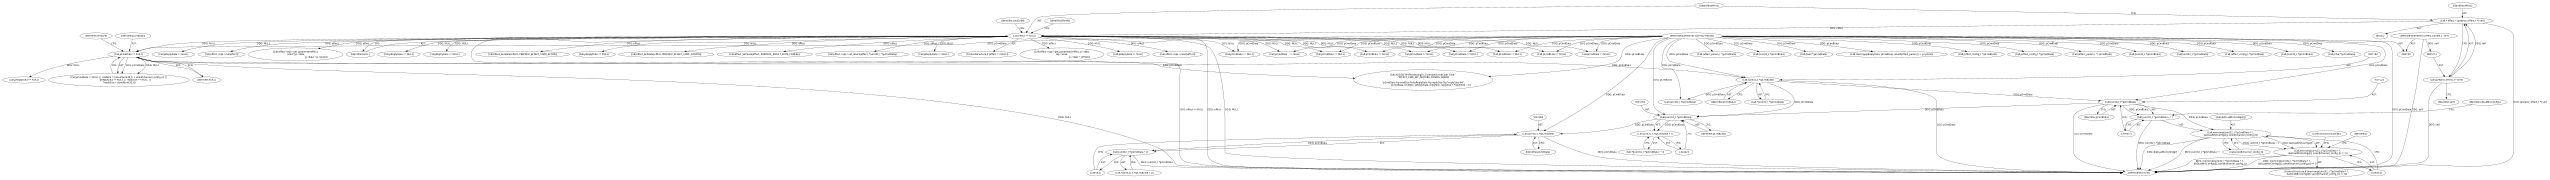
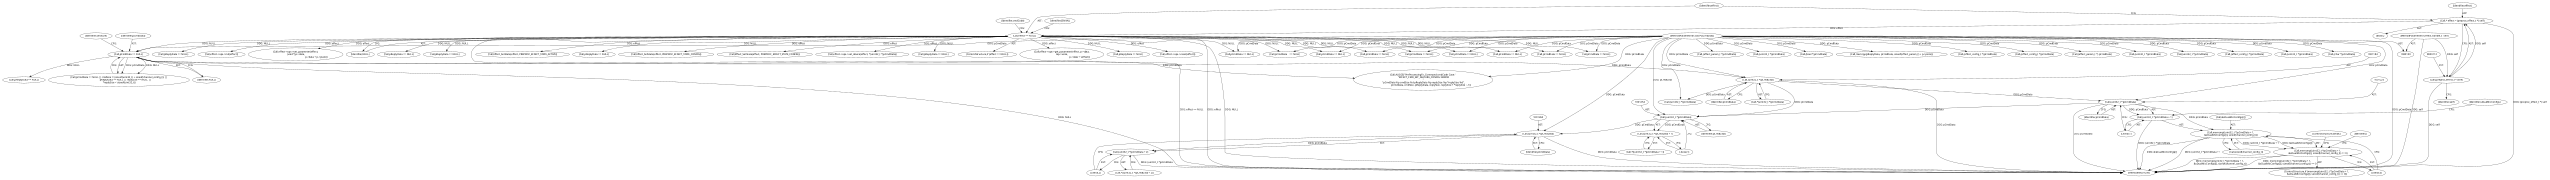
(2428, 44) -> (2446, 55)
